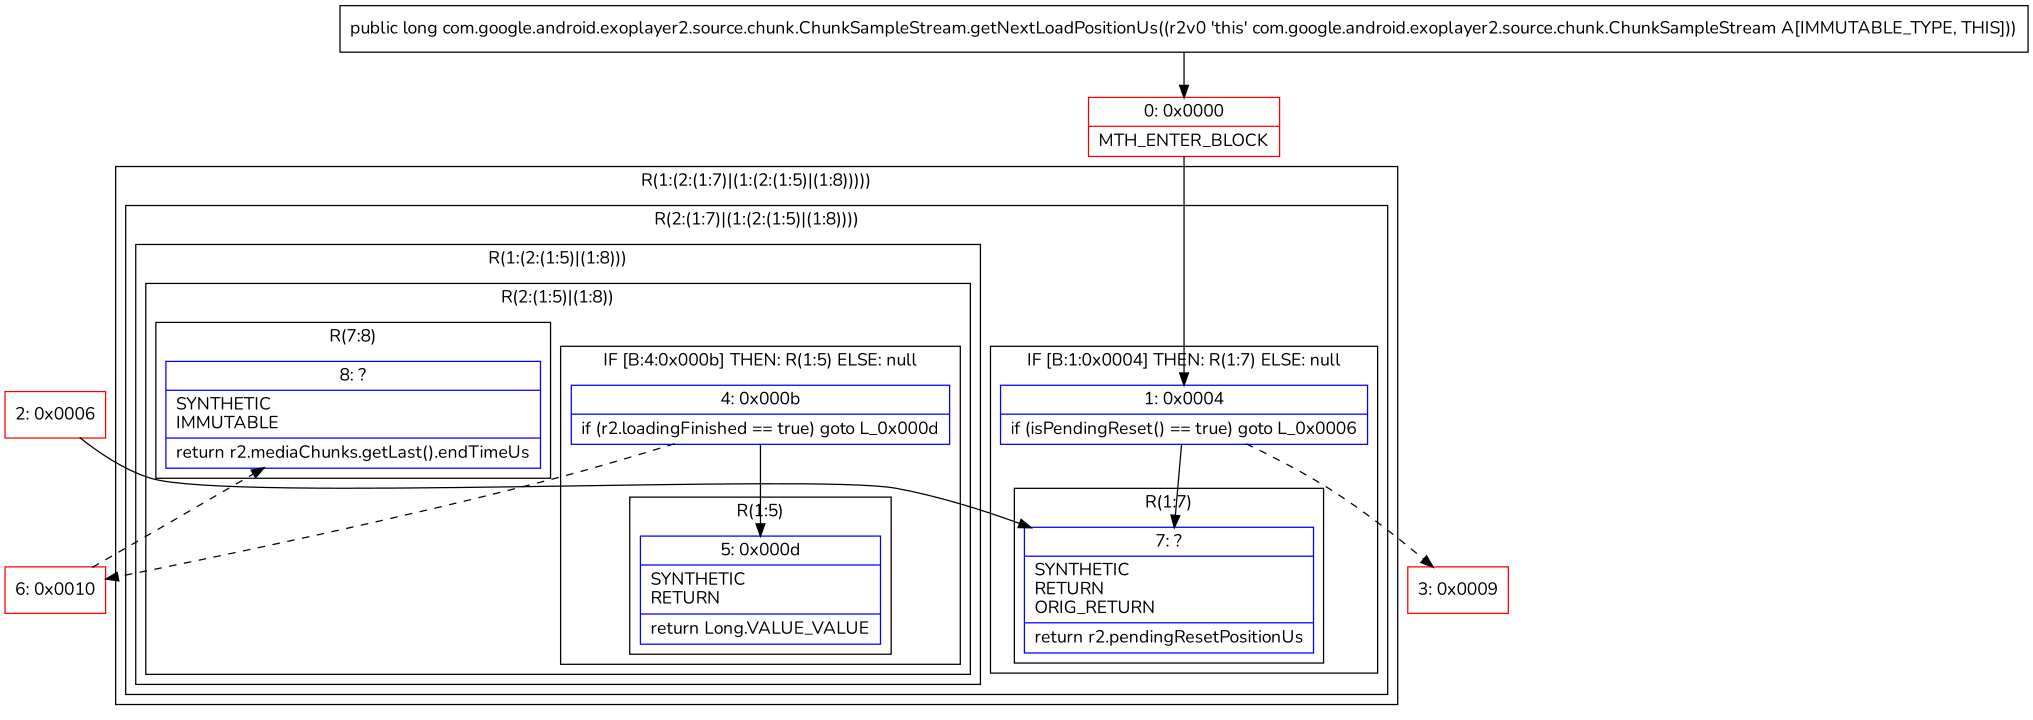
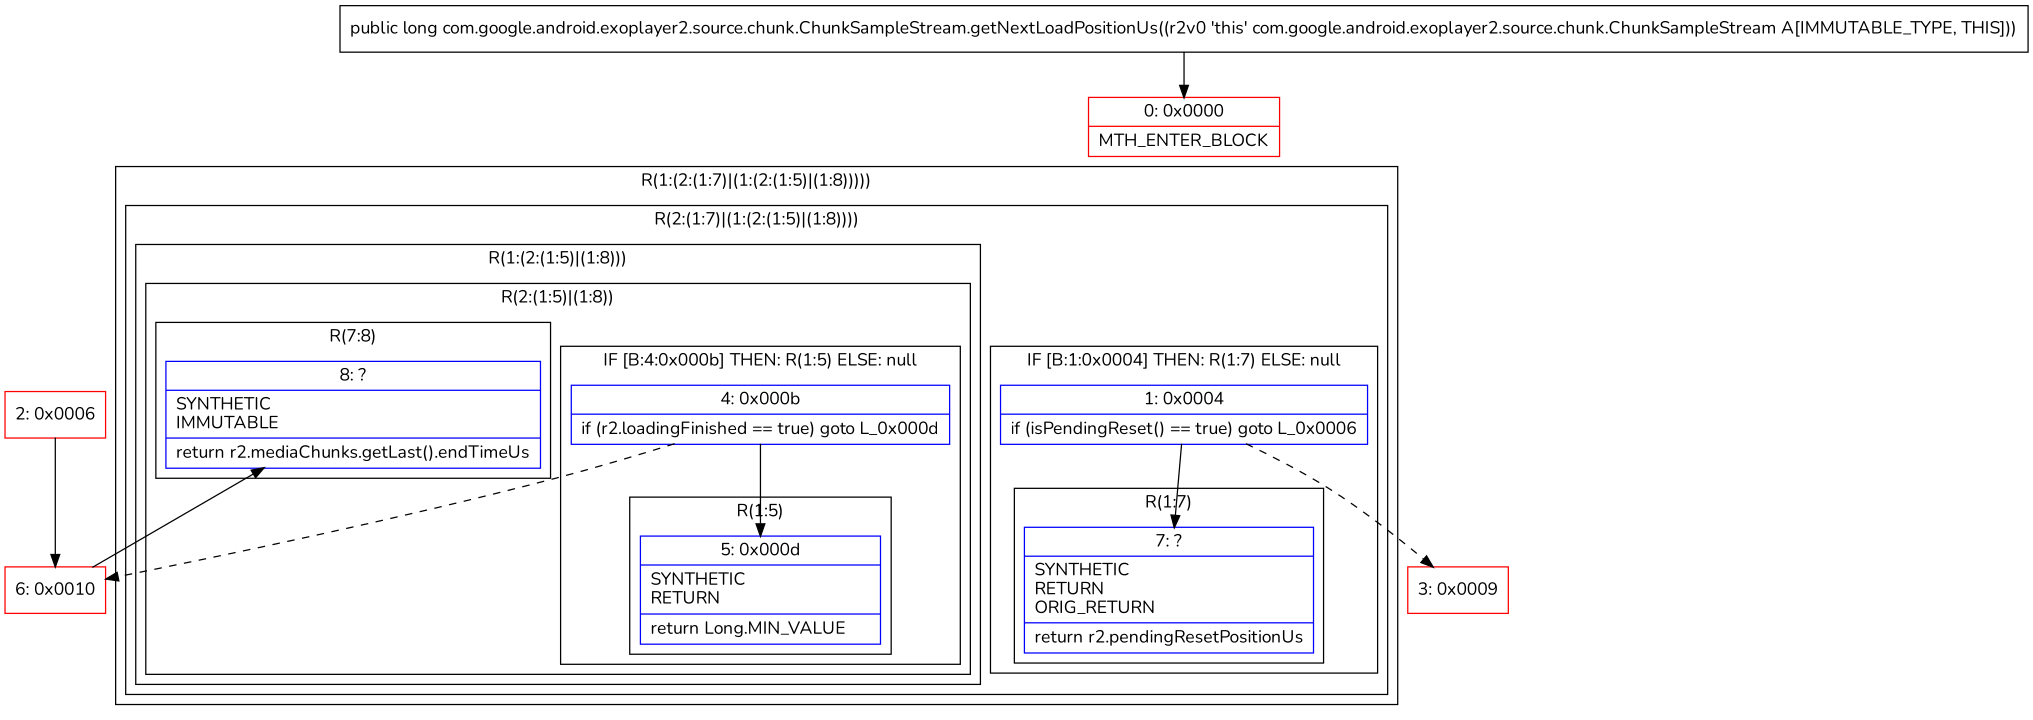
(1184, 264) -> none
(570, 486) -> (55, 496)
(173, 521) -> (173, 521)
(760, 628) -> (749, 628)
